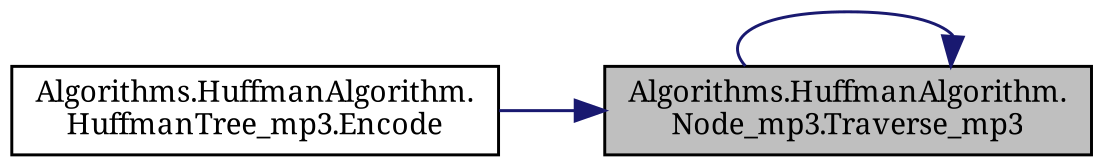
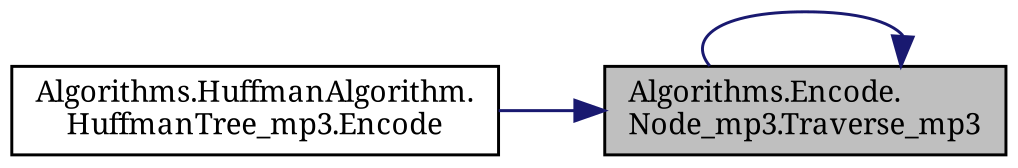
(848, 111) -> (805, 111)
